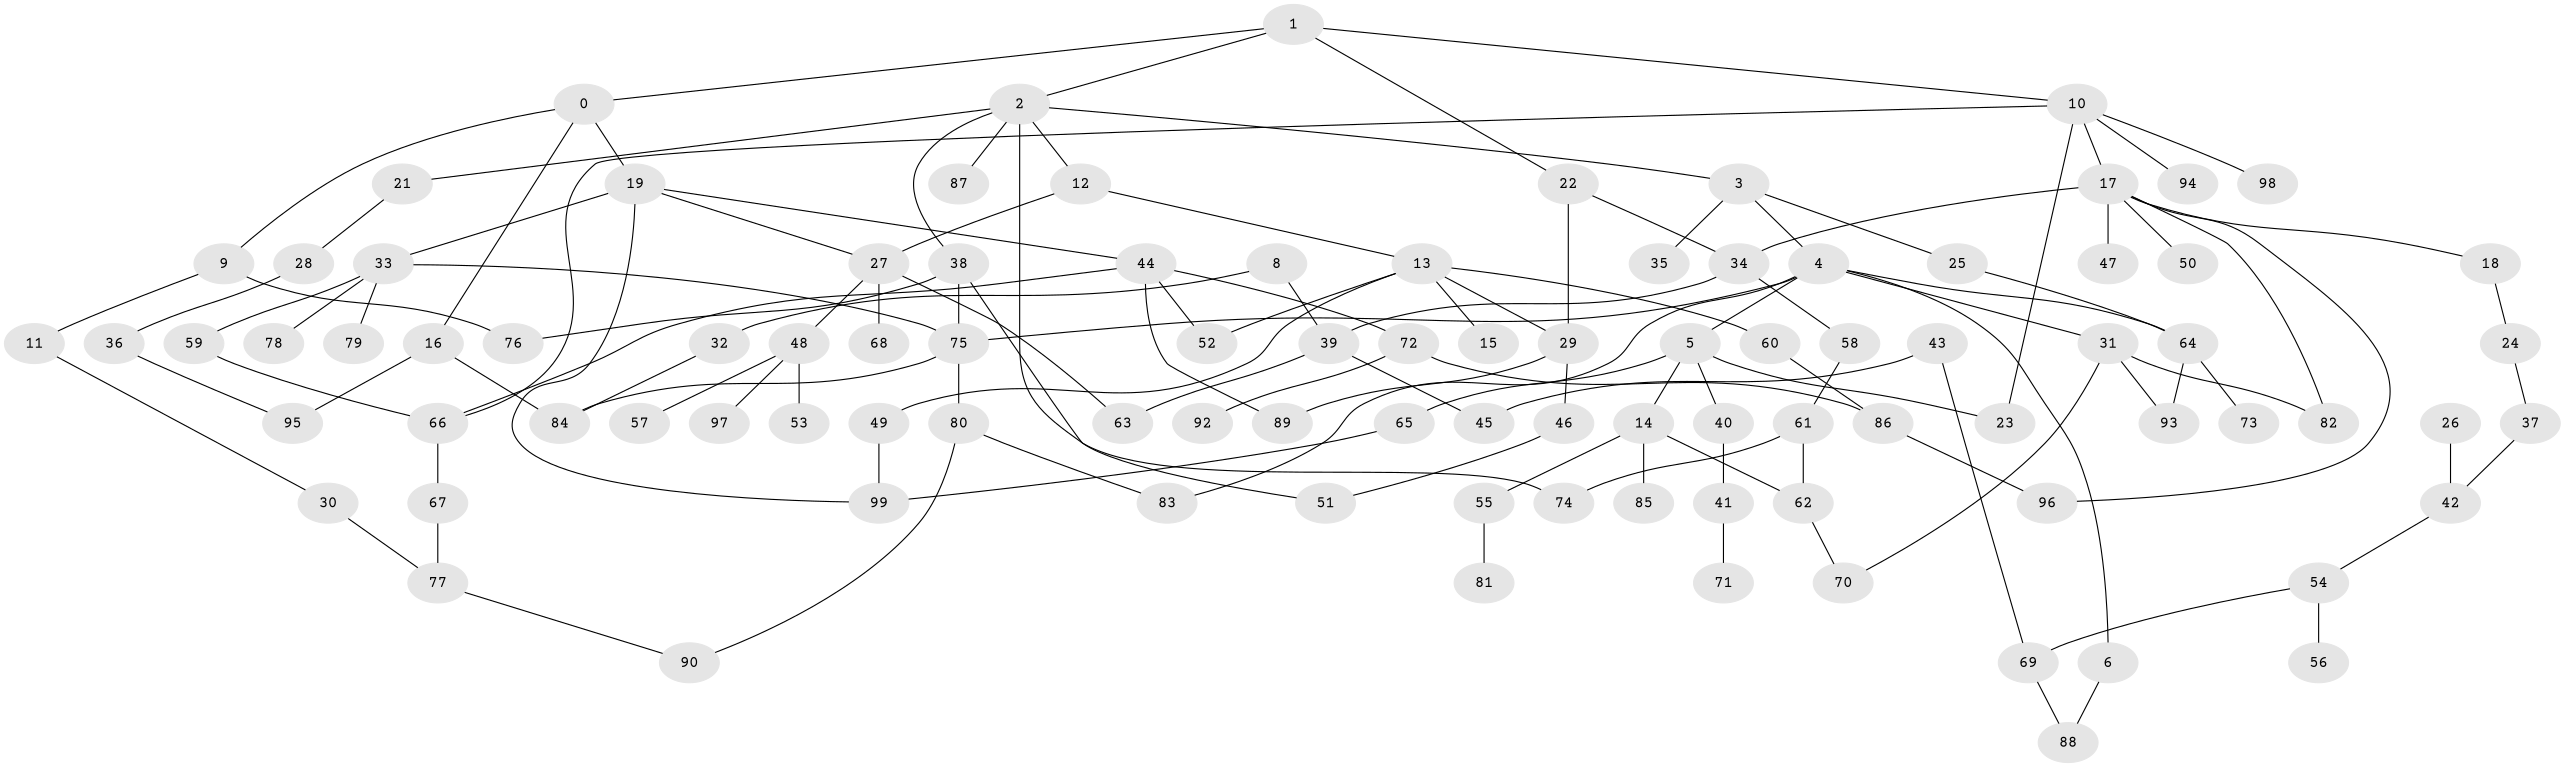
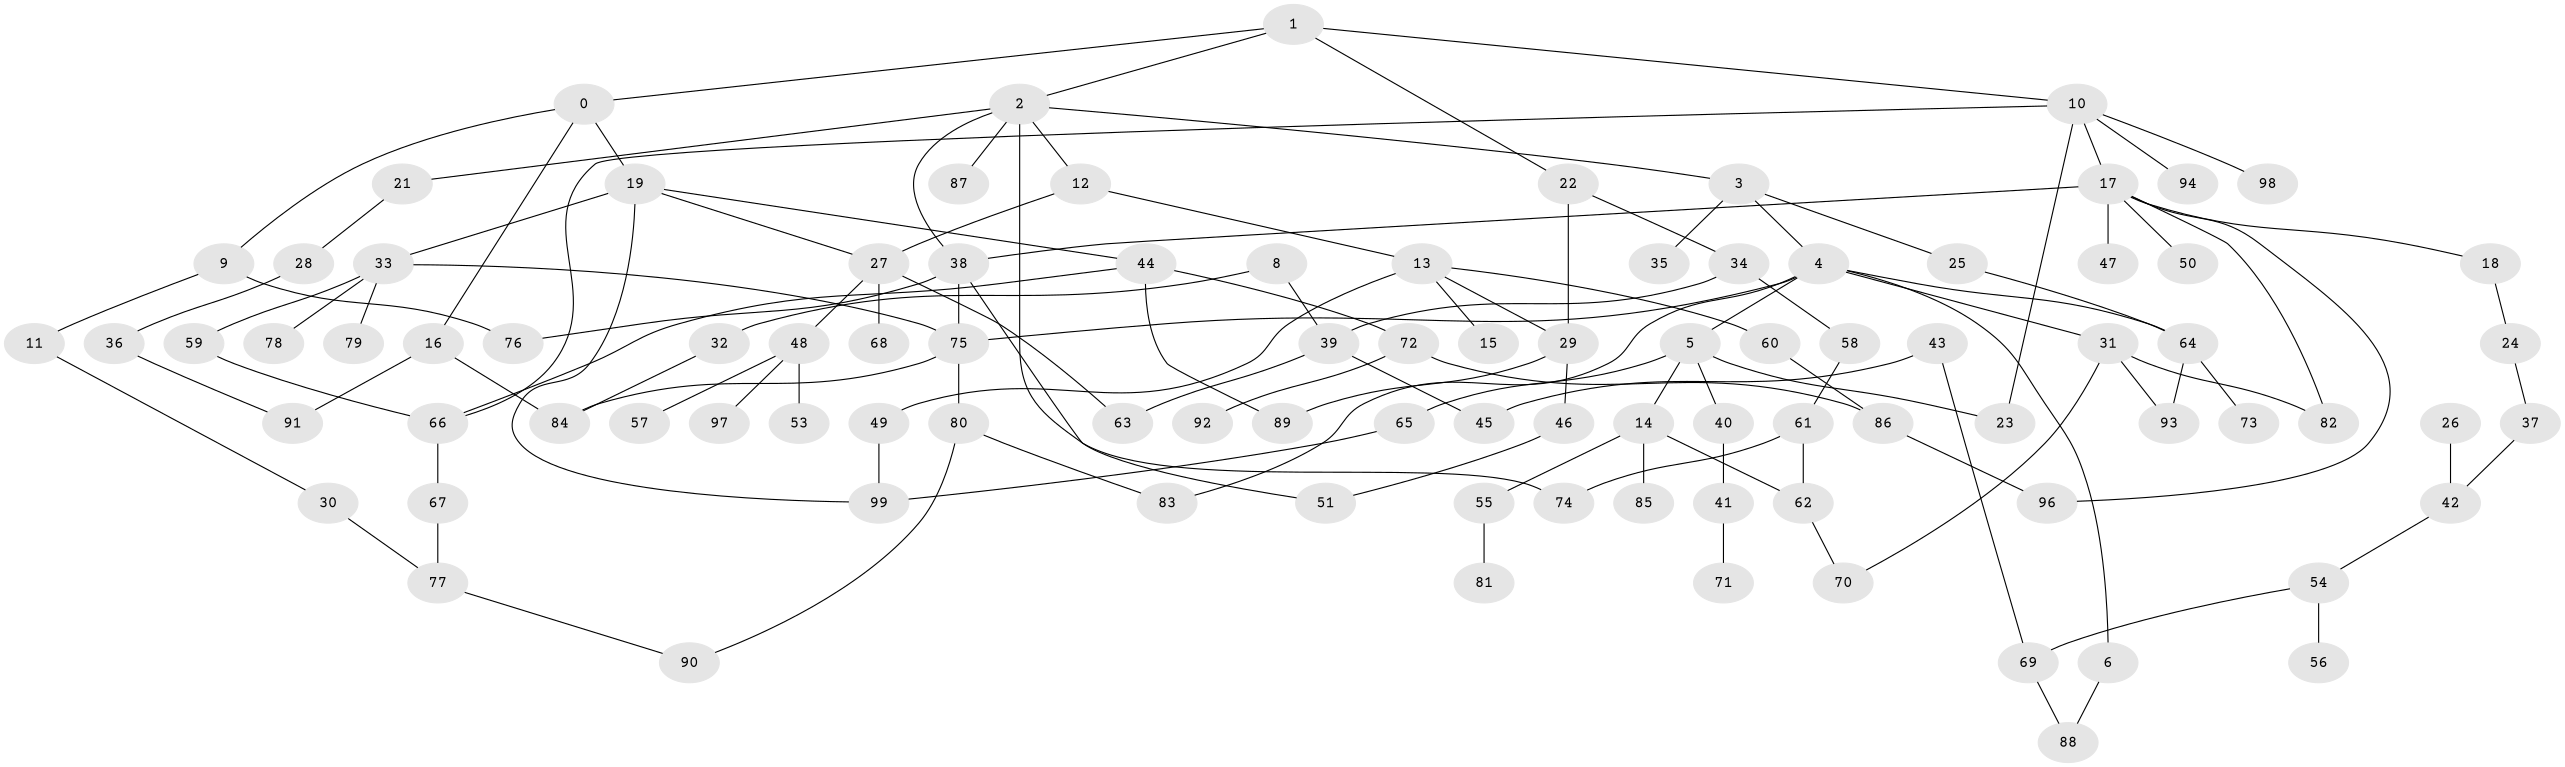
(1918, 210) -> (1533, 218)
(1207, 344) -> none
(293, 423) -> (293, 423)
